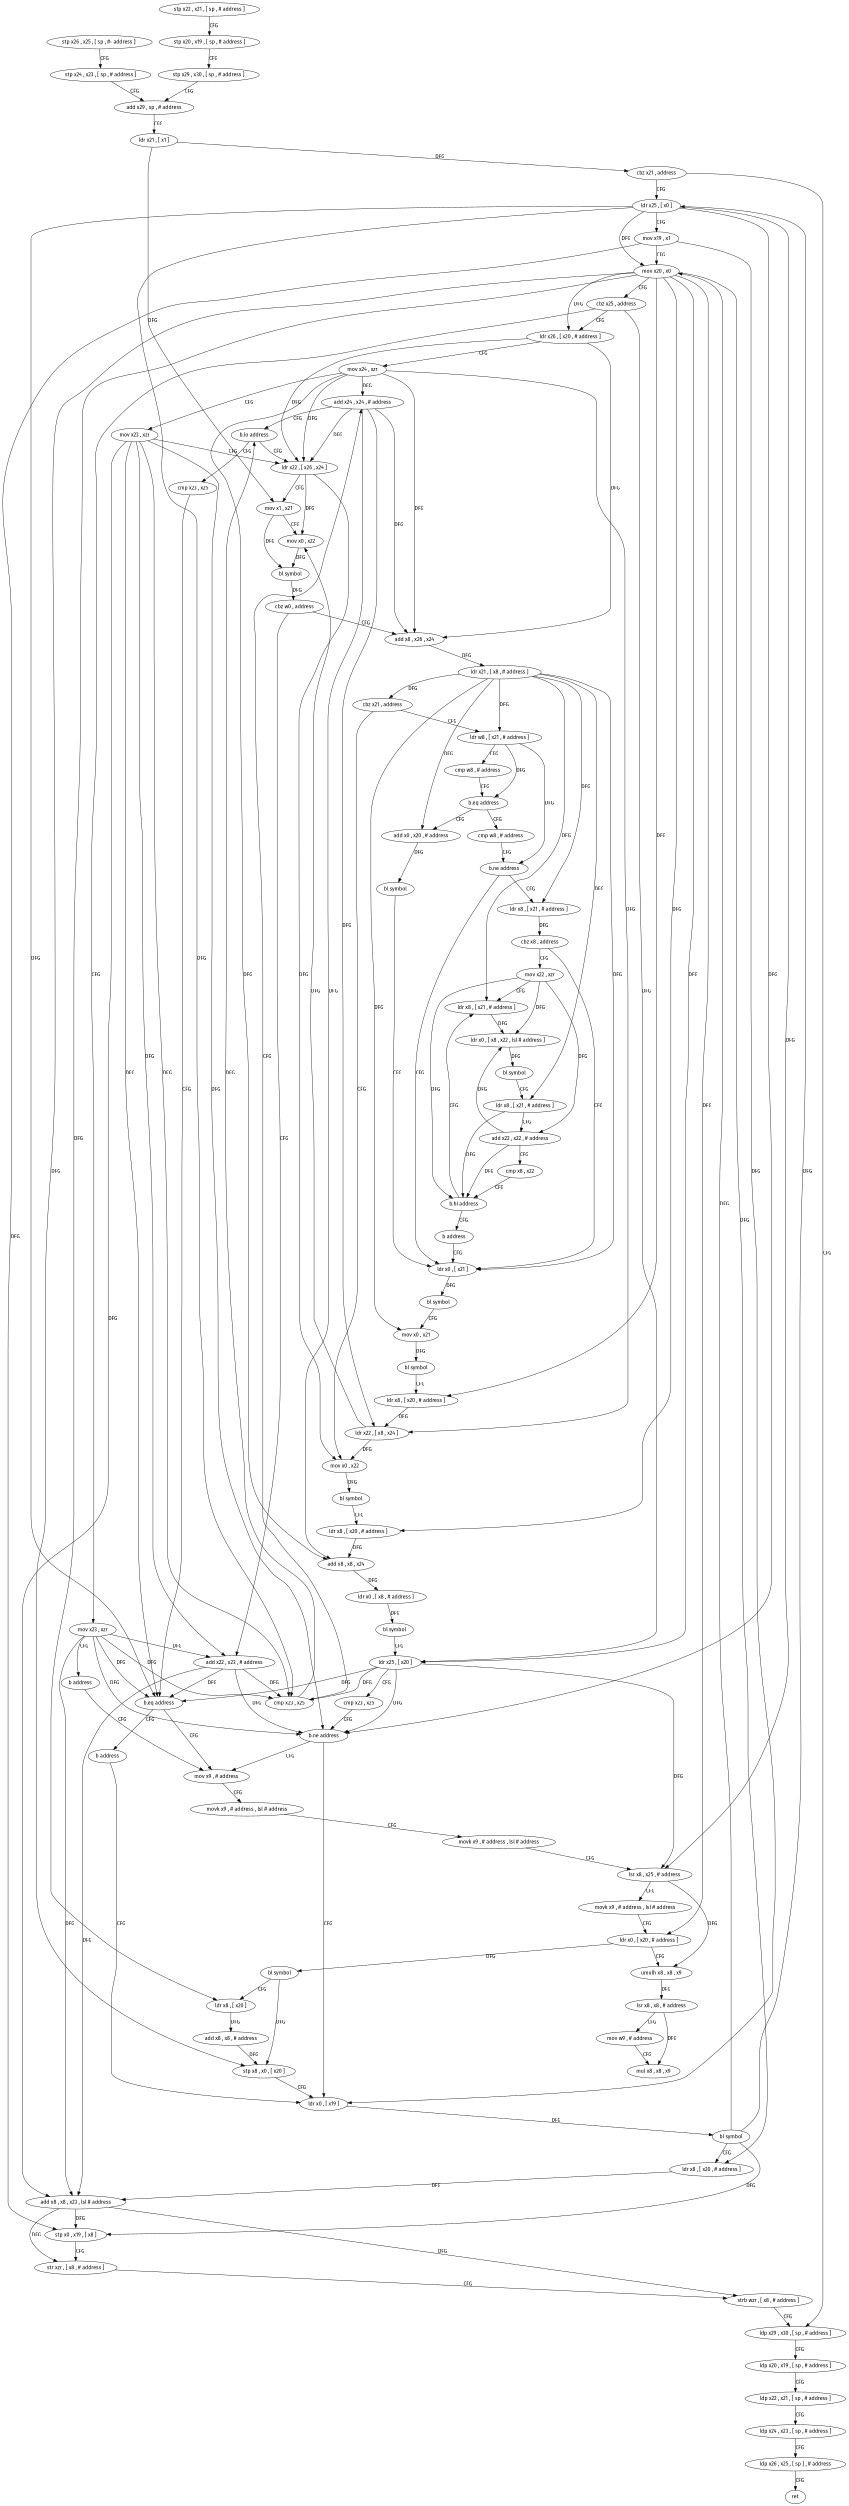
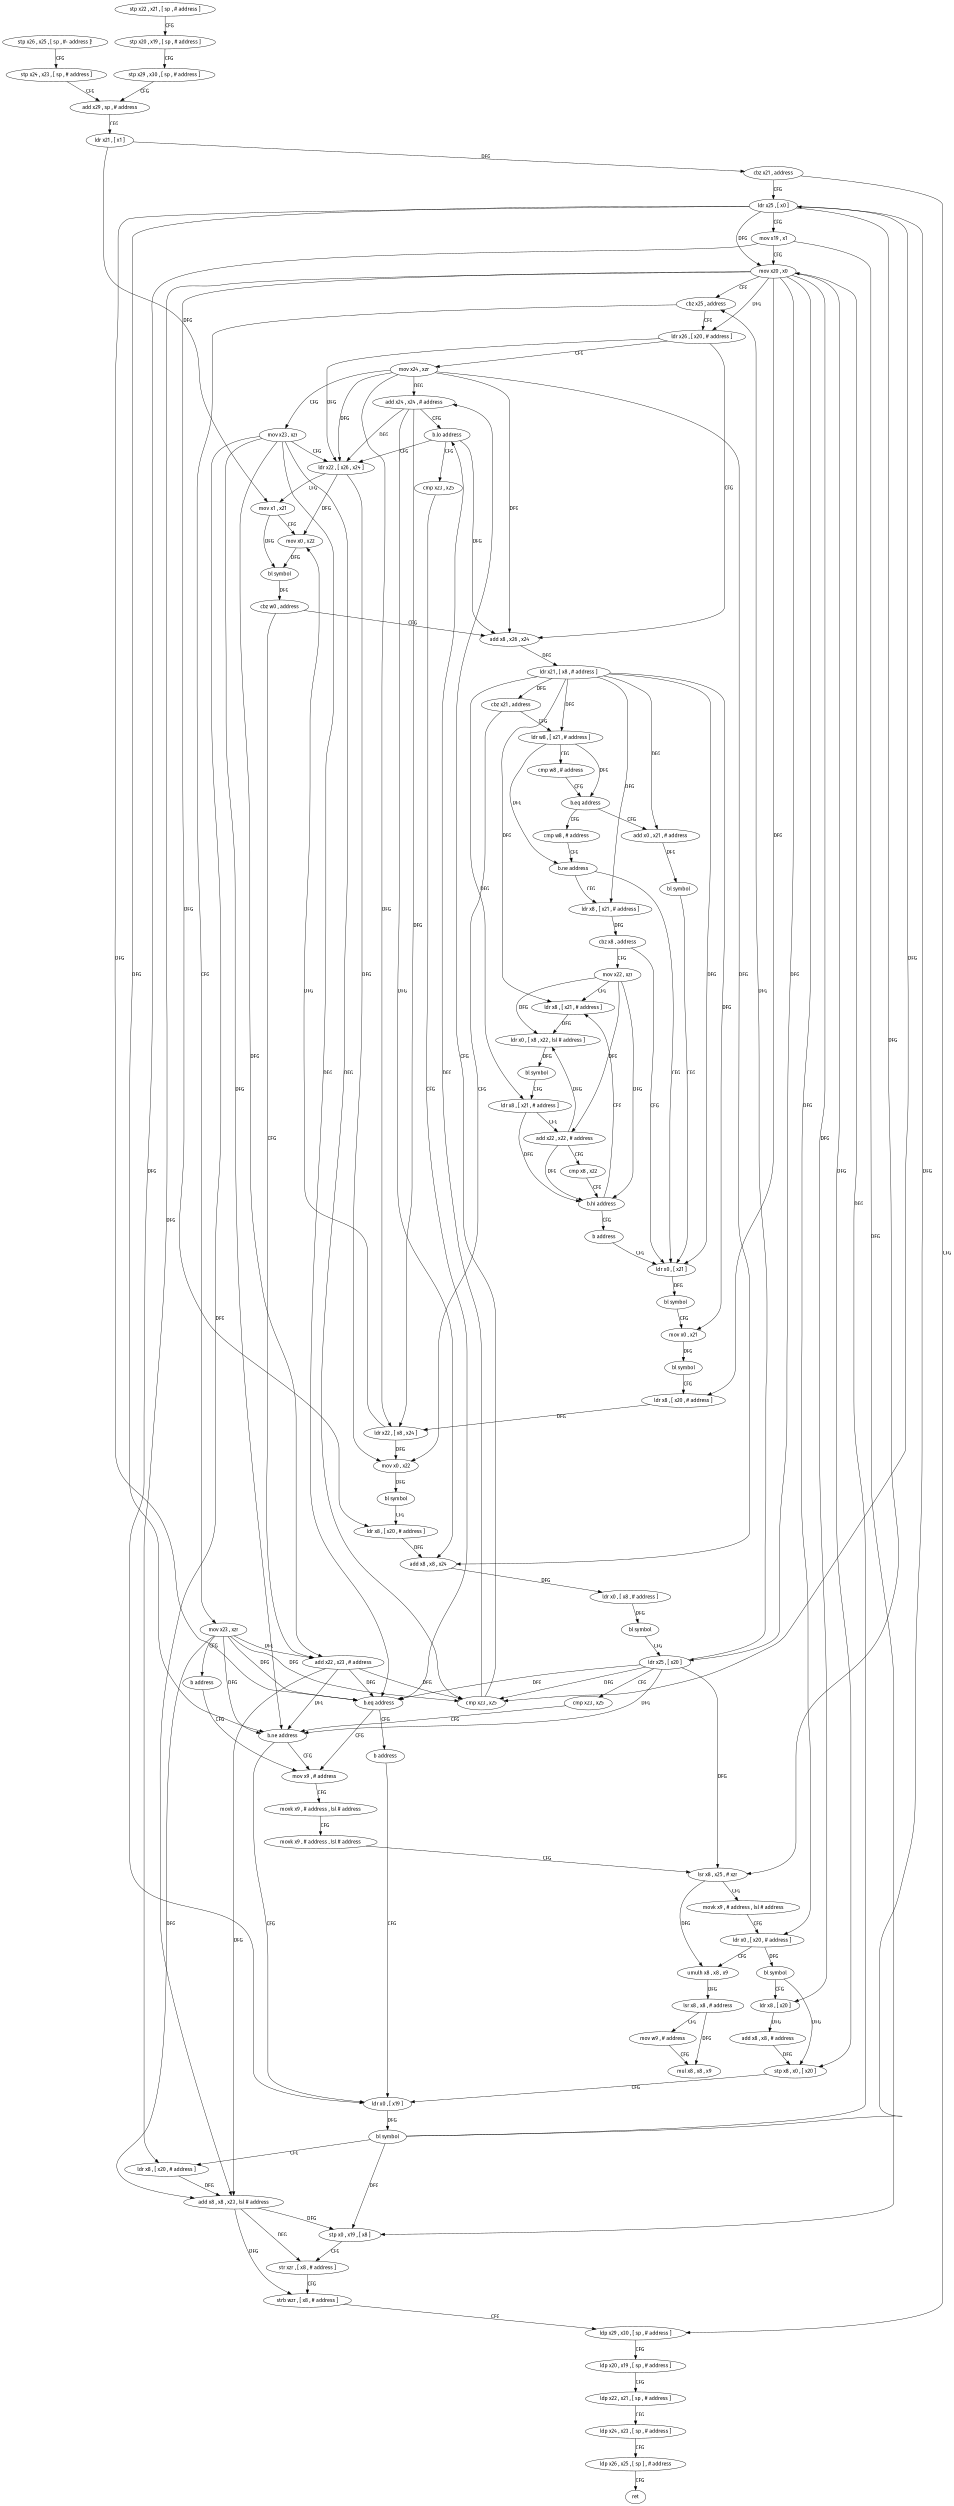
(615, 488) -> (729, 488)
(394, 517) -> (473, 538)
(421, 836) -> (660, 836)
(642, 1088) -> (759, 1007)
(655, 1875) -> (718, 1875)
